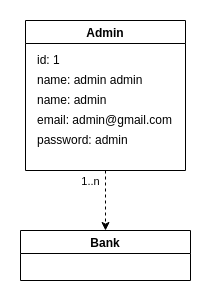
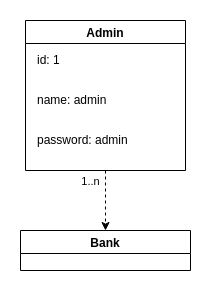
(96, 81) -> none
(111, 121) -> none
(106, 256) -> (106, 251)
